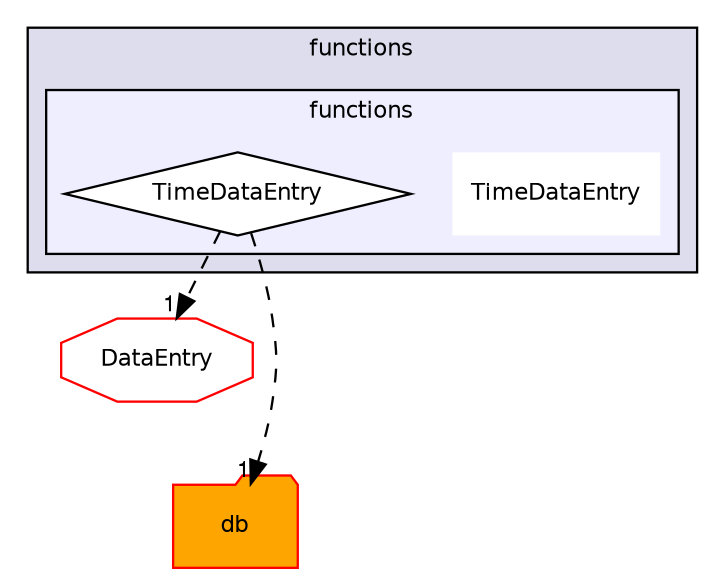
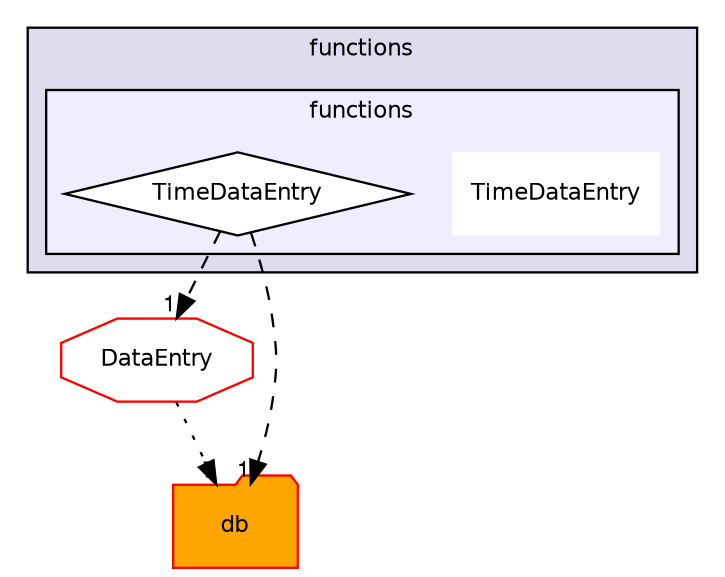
none -> (191, 433)
